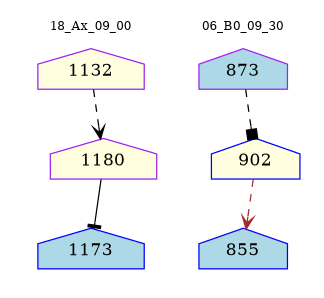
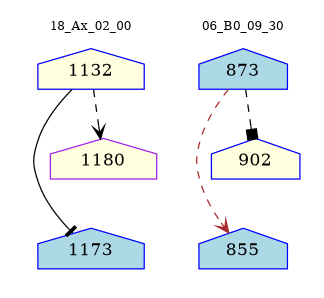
(91, 27) -> (91, 27)
(91, 71) -> (91, 71)
(243, 71) -> (243, 71)
(251, 198) -> (197, 155)
(98, 201) -> (34, 158)
